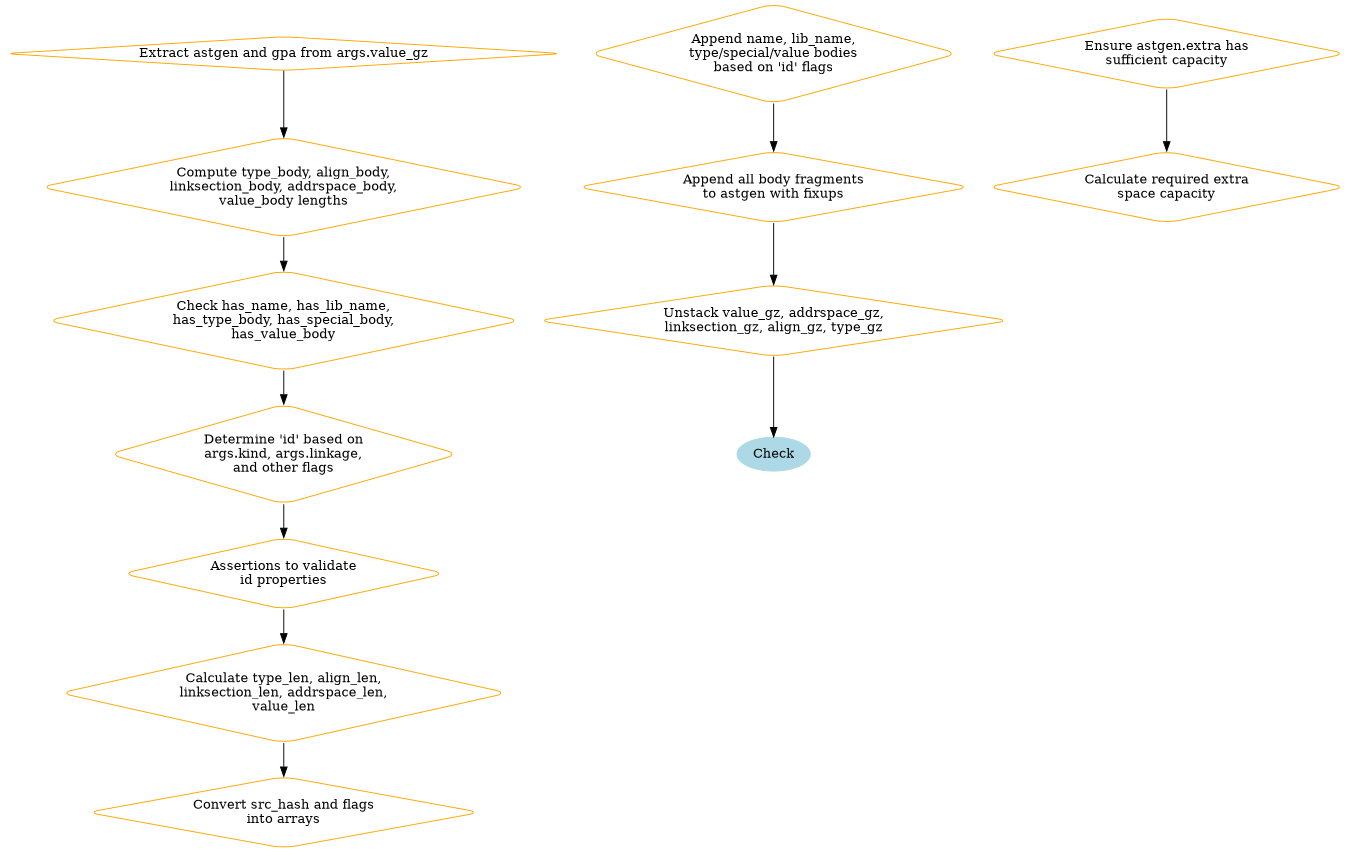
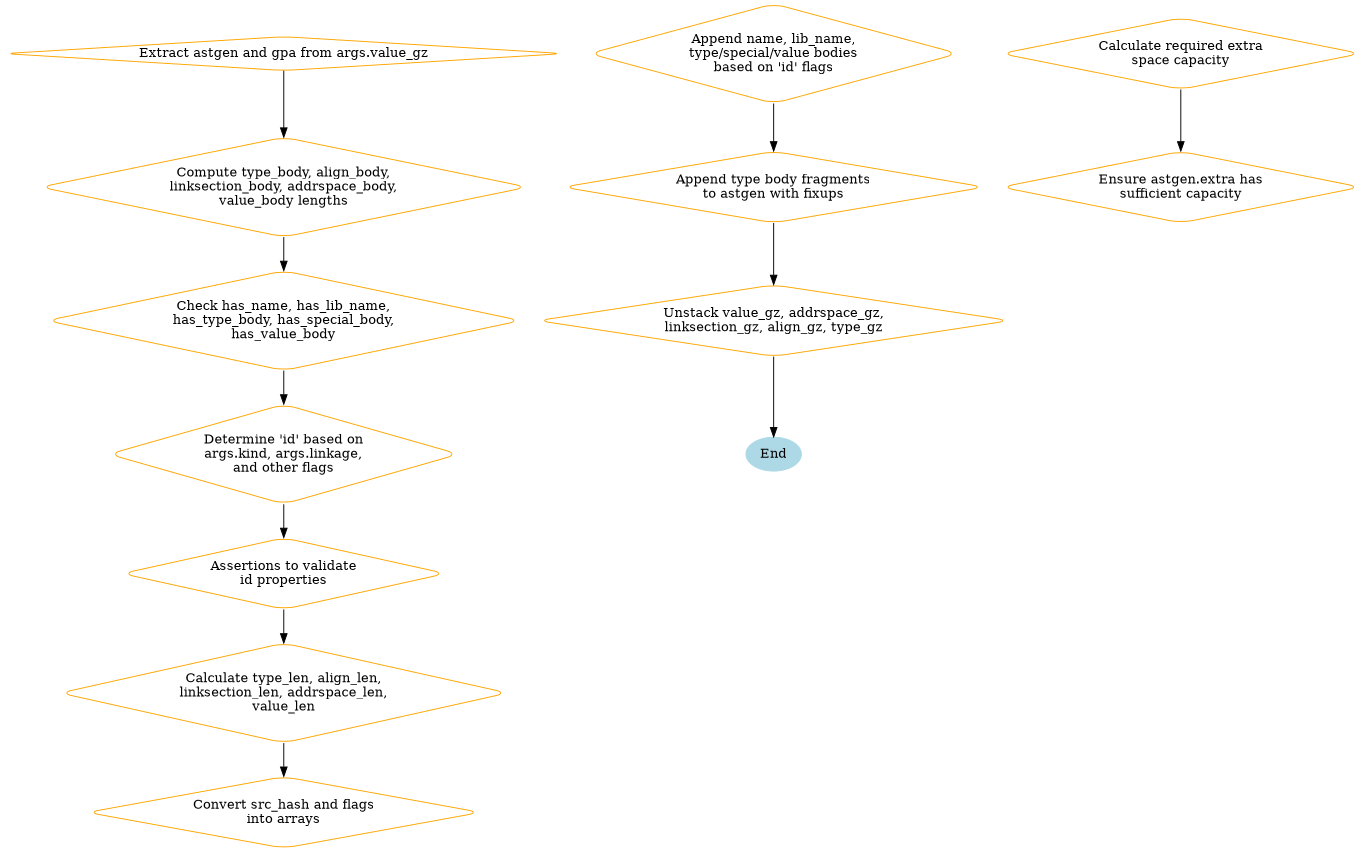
(1167, 116) -> (1181, 116)
(774, 187) -> (774, 187)
(774, 454) -> (774, 454)
